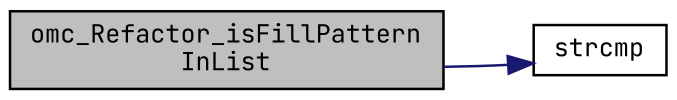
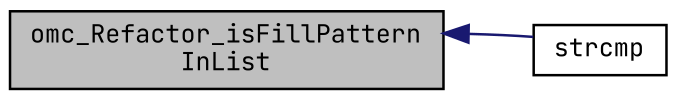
(476, 66) -> (501, 35)
